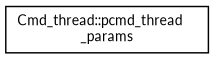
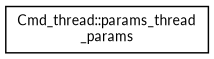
(107, 30) -> (107, 30)
